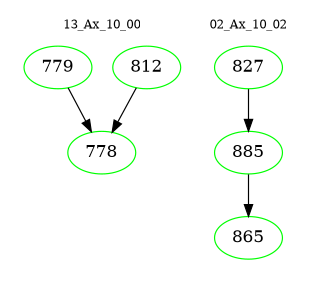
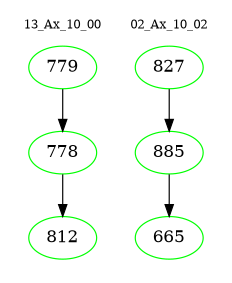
(127, 105) -> (63, 189)
(248, 238) -> (169, 238)
